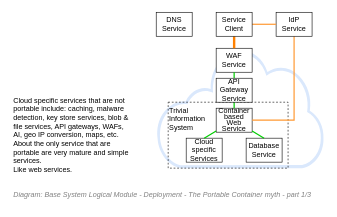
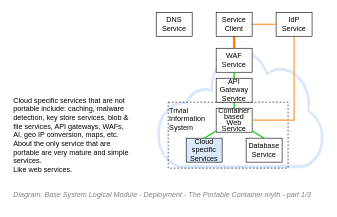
(204, 150) -> (204, 150)
